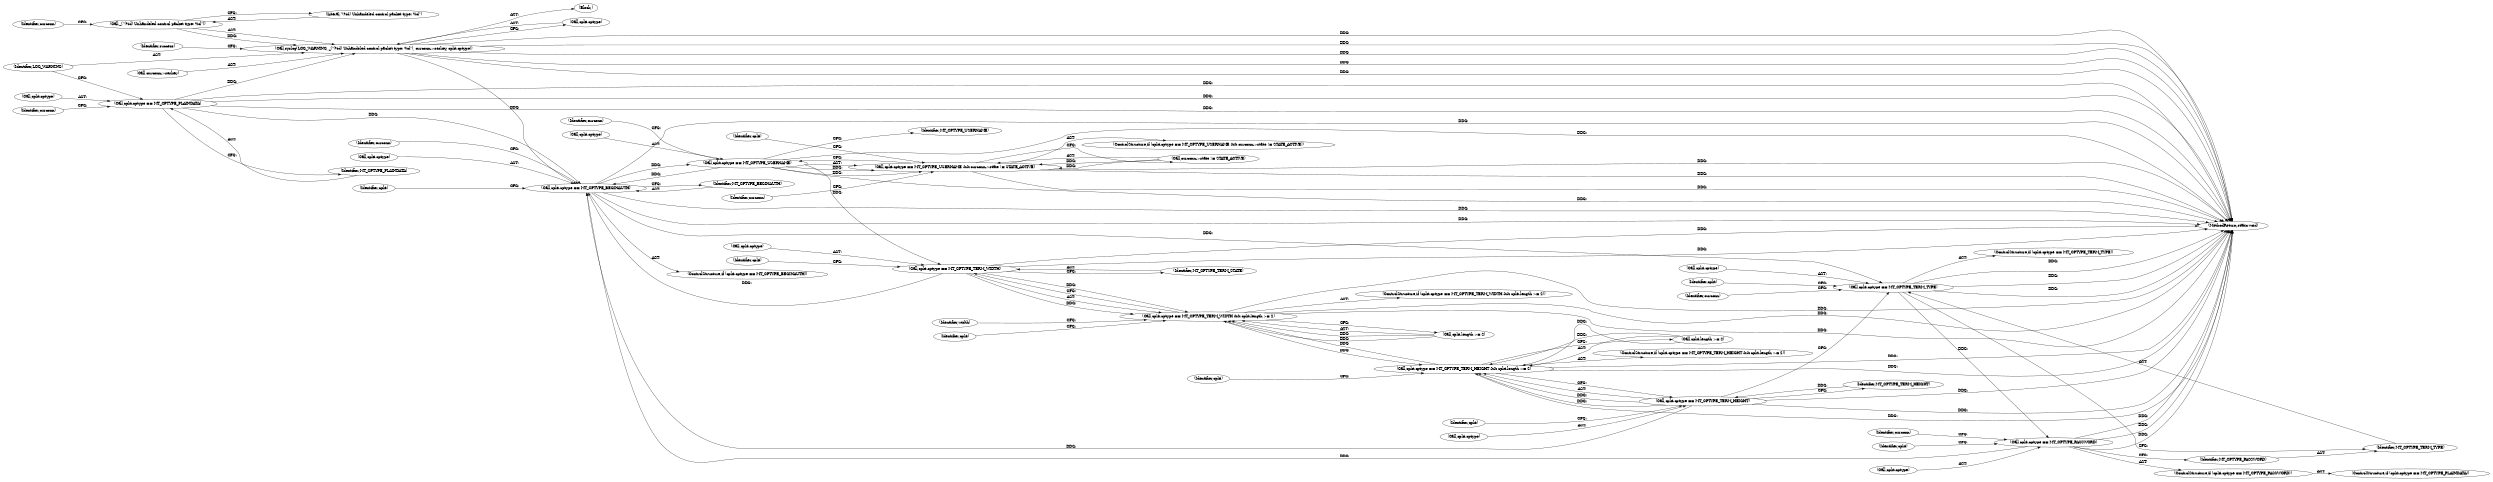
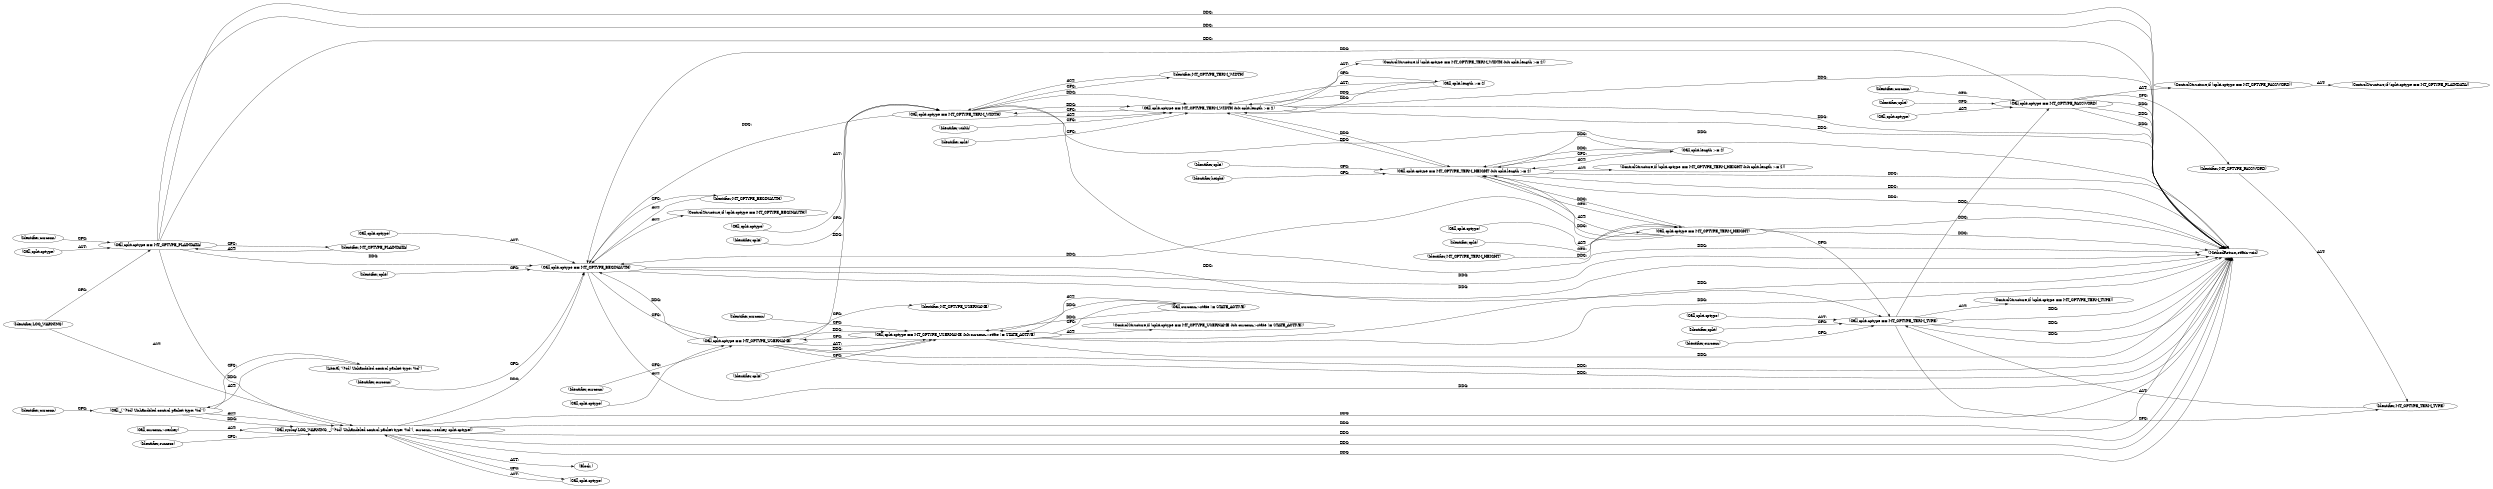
(657, 165) -> (657, 315)
none -> (1208, 179)
(1208, 271) -> (1208, 75)
(1808, 394) -> none
